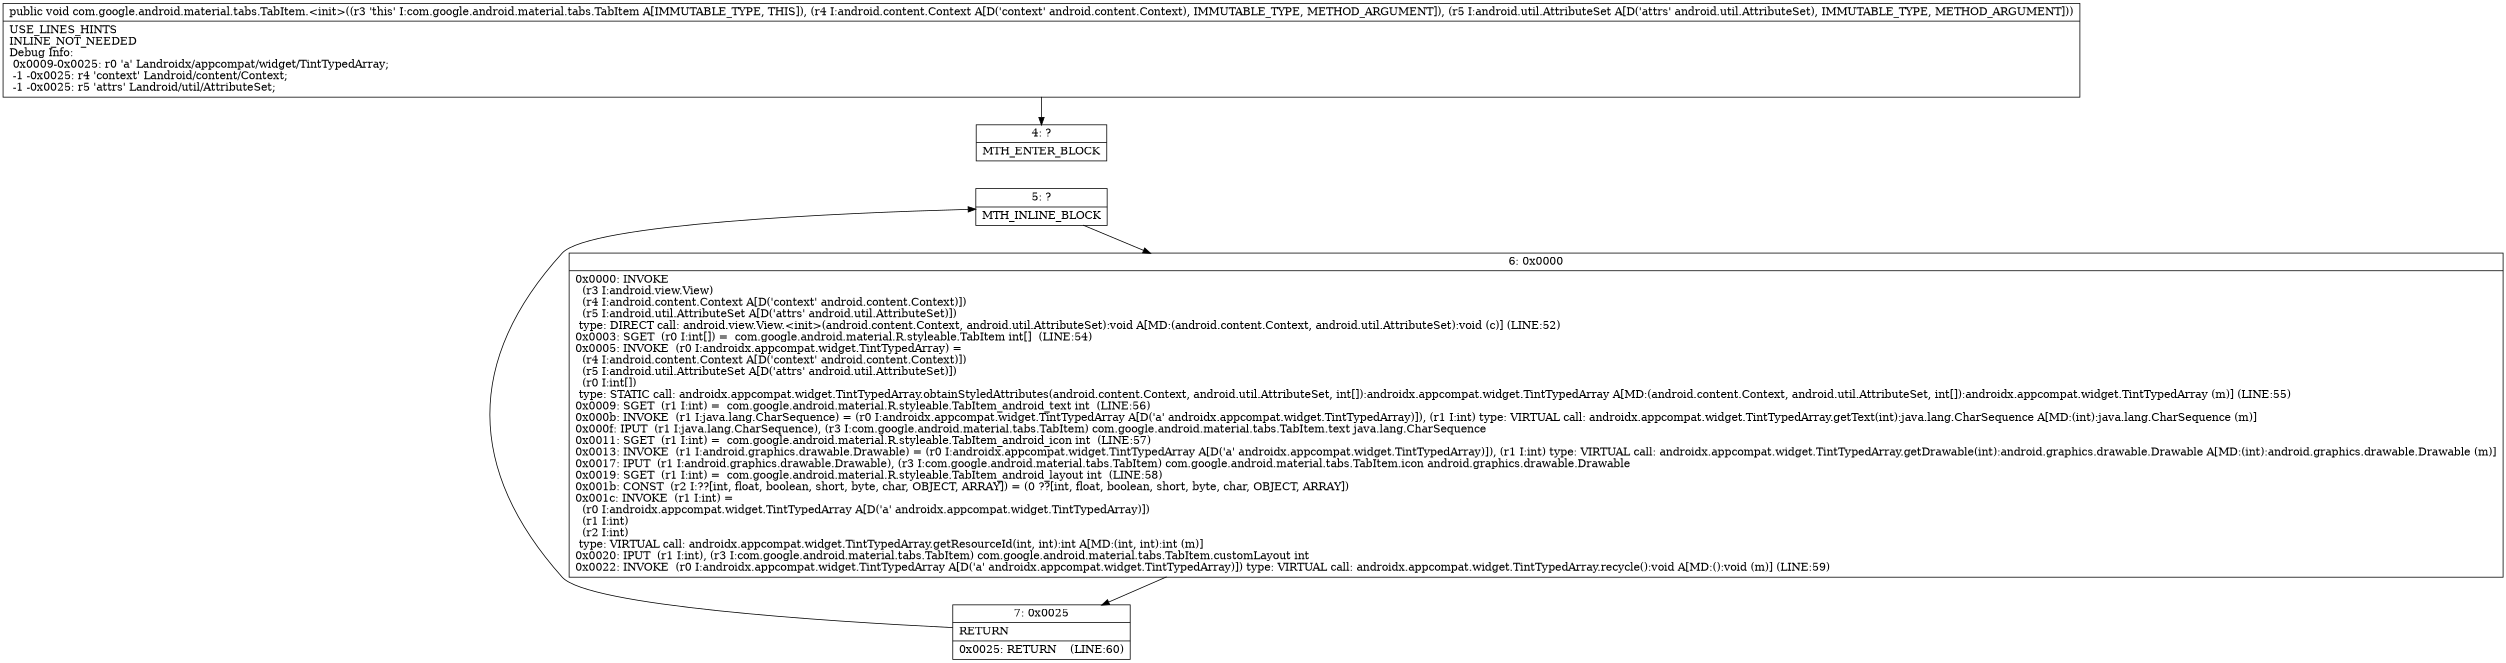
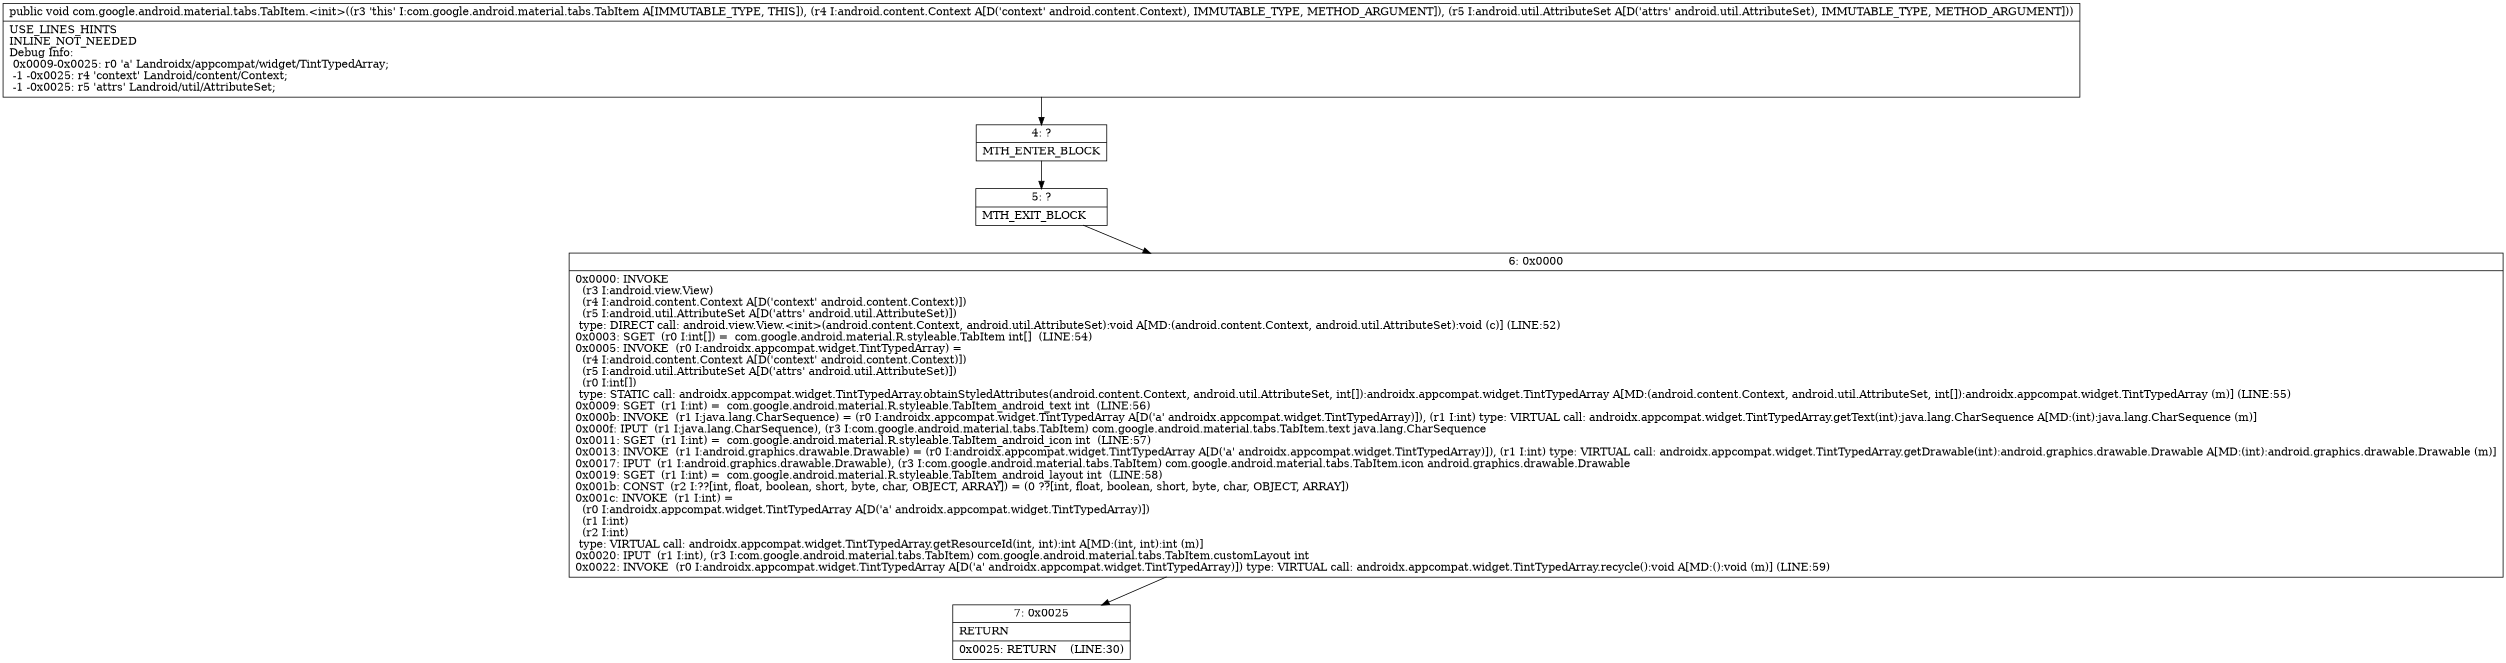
(1041, 216) -> (1034, 216)
(491, 408) -> (1041, 171)
(1041, 650) -> (1041, 650)
